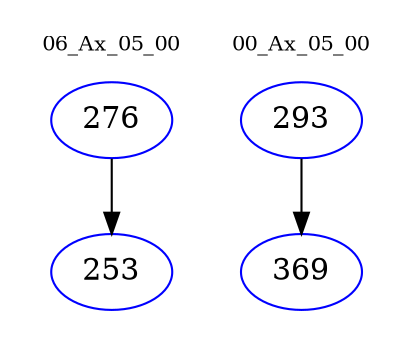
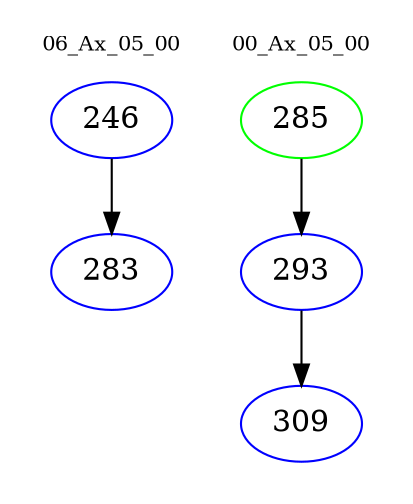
(112, 120) -> (112, 120)
none -> (301, 120)
(112, 272) -> (112, 272)
(301, 272) -> (301, 424)
